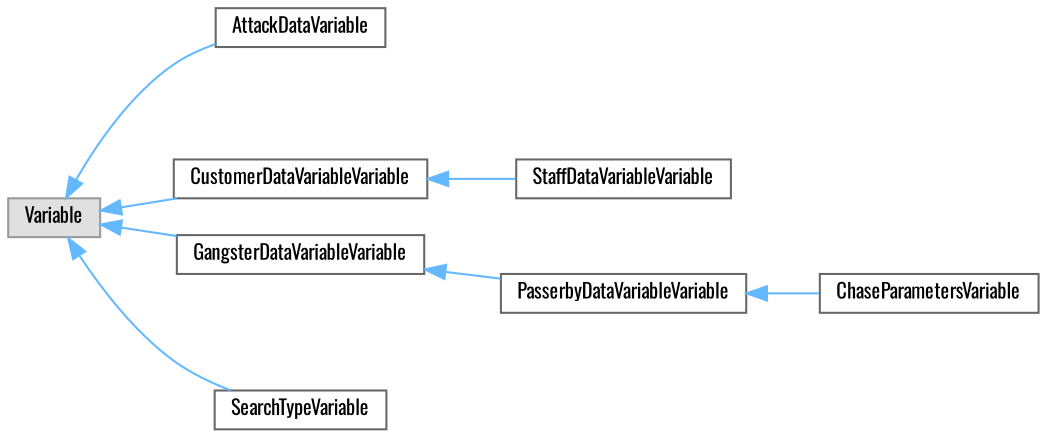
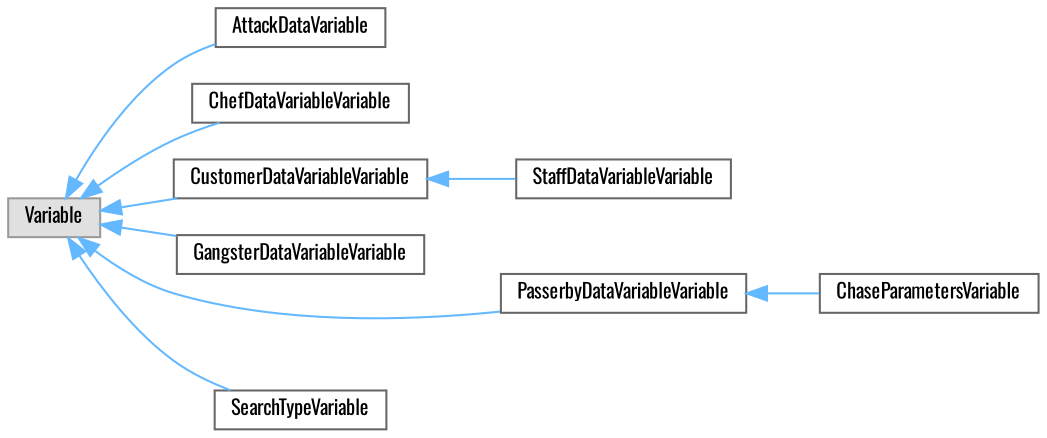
none -> (301, 103)
(473, 275) -> (291, 314)
